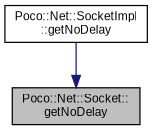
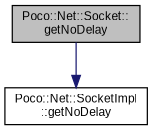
(76, 59) -> (76, 59)
